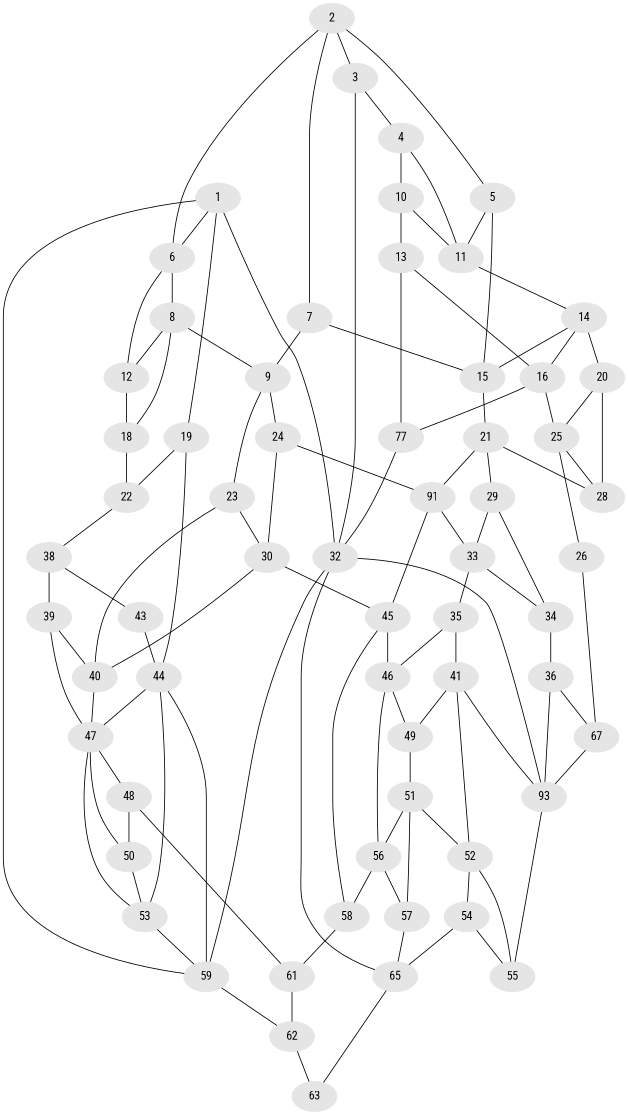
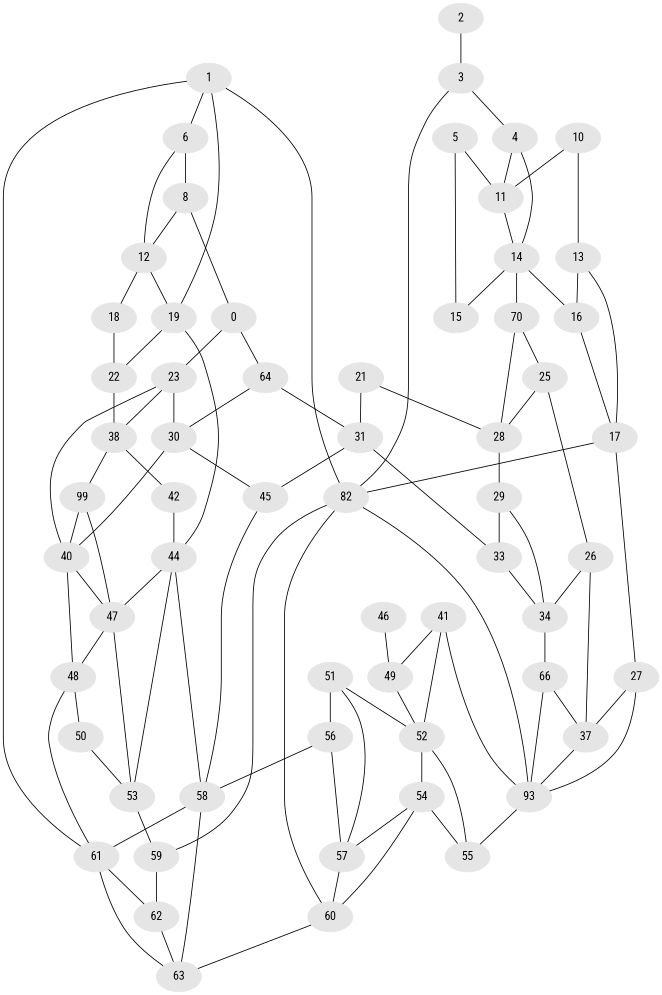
(420, 102) -> none
(226, 124) -> none
(401, 168) -> (532, 198)
none -> (159, 288)
(309, 318) -> none
(268, 378) -> (234, 318)
(602, 378) -> (517, 318)
(161, 381) -> none
none -> (144, 408)
(549, 408) -> none
(484, 410) -> none
(278, 438) -> (265, 378)
(401, 438) -> (615, 438)
(489, 468) -> (499, 469)
(433, 498) -> (360, 438)
(335, 557) -> (346, 498)
(3, 582) -> (3, 419)
none -> (568, 587)
(49, 617) -> (82, 498)
none -> (70, 617)
(141, 617) -> (174, 498)
(456, 617) -> none
(388, 647) -> none
(551, 677) -> (545, 677)
none -> (636, 677)
(597, 737) -> (586, 737)
(378, 767) -> none
(410, 767) -> (406, 707)
(96, 801) -> none
(206, 822) -> (188, 677)
none -> (382, 827)
none -> (192, 887)
none -> (122, 925)
(395, 977) -> (330, 917)
